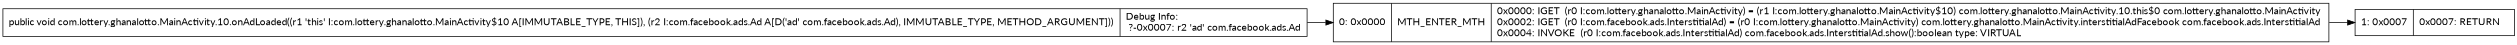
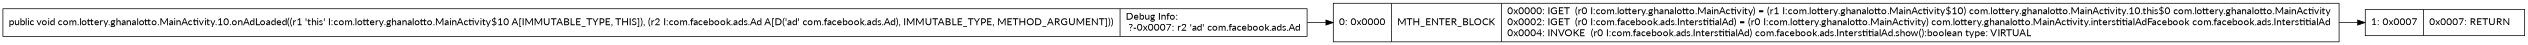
(1441, 22) -> (1446, 22)
